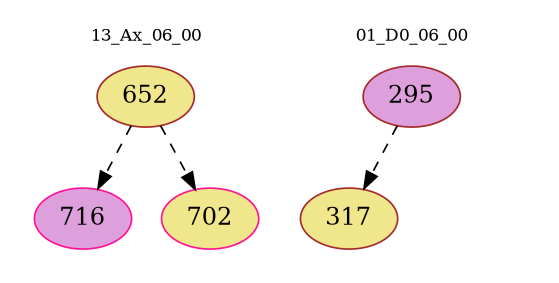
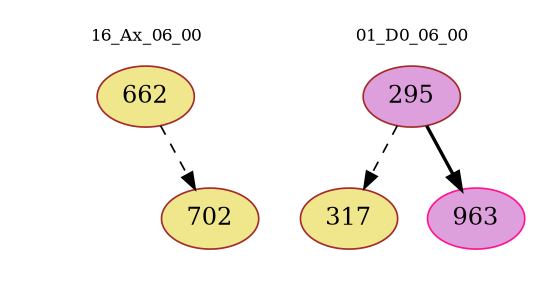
(147, 36) -> (147, 36)
(146, 97) -> (146, 97)
(83, 219) -> none
(210, 219) -> (210, 219)
none -> (476, 219)
